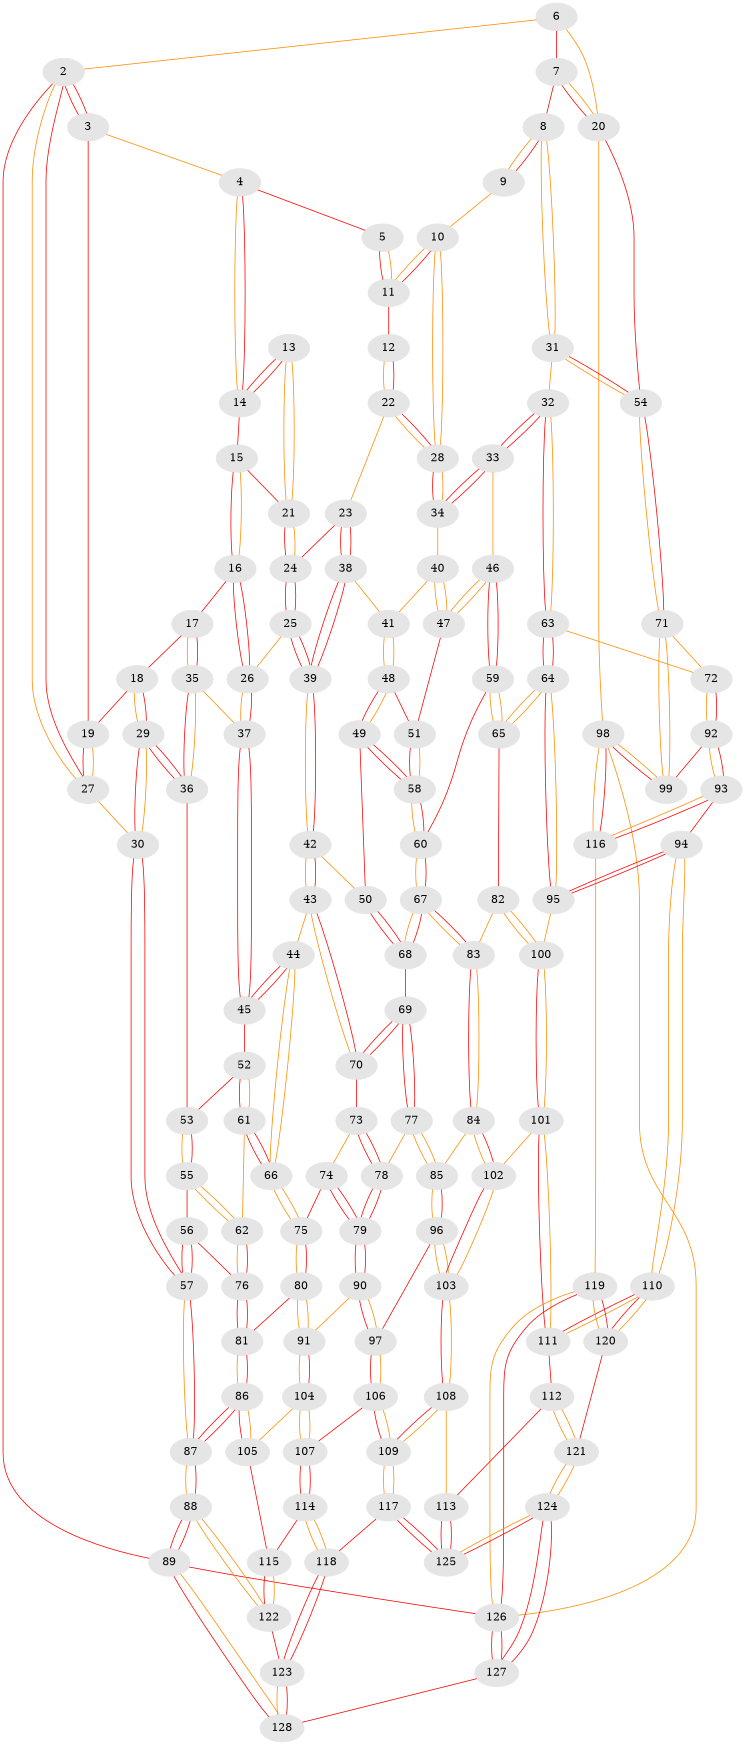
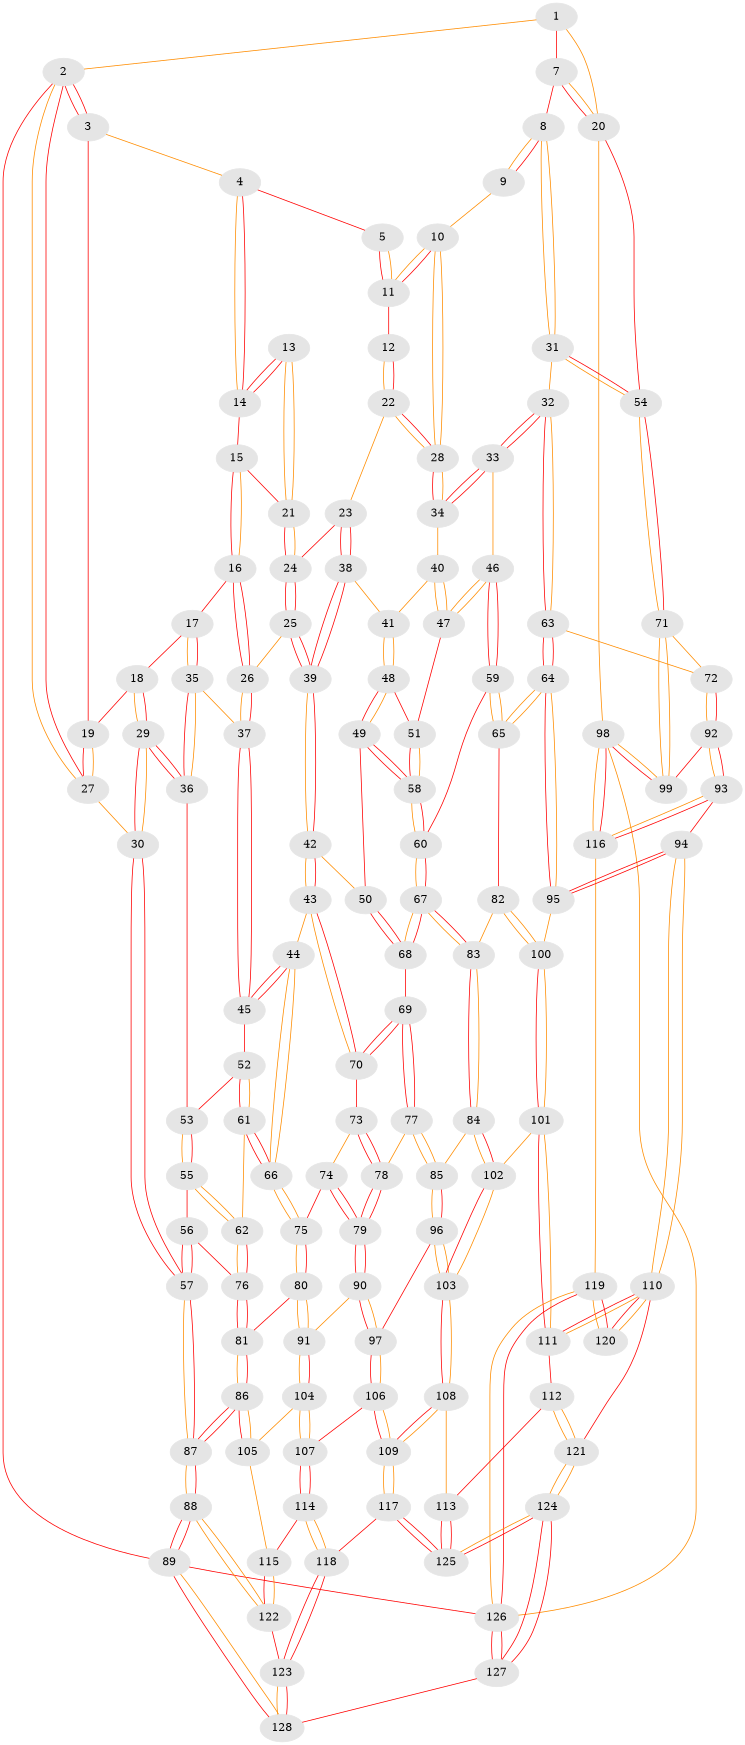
(557, 17) -> (557, 17)
(591, 1397) -> (626, 1374)
(258, 1507) -> (258, 1507)
